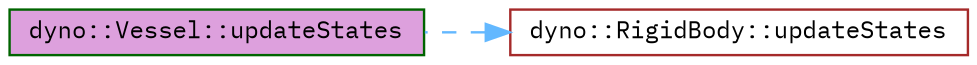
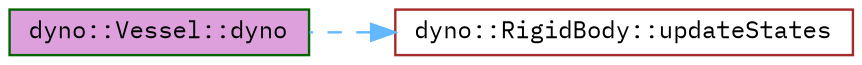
(217, 32) -> (159, 32)
